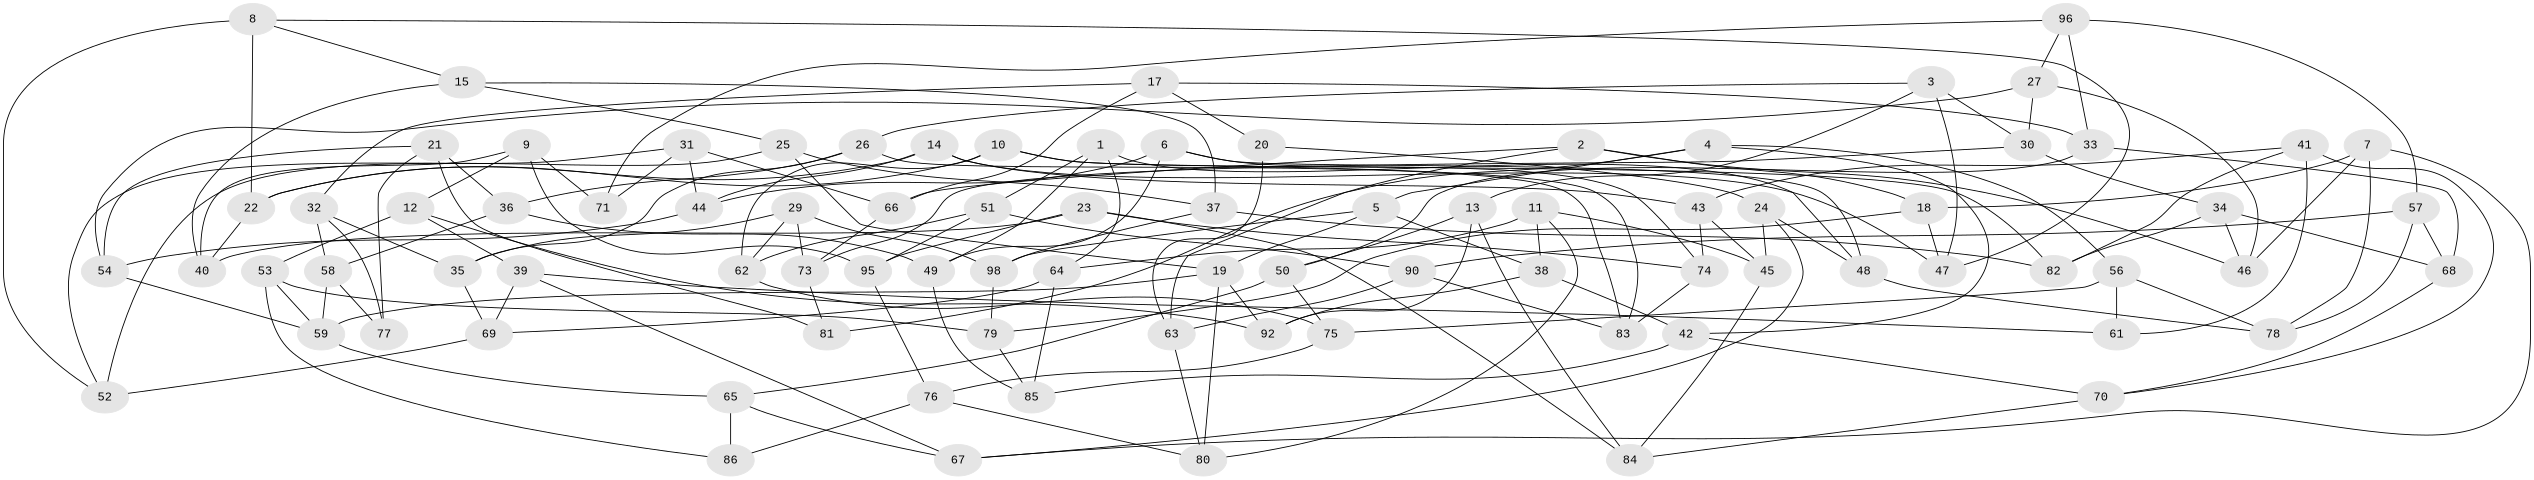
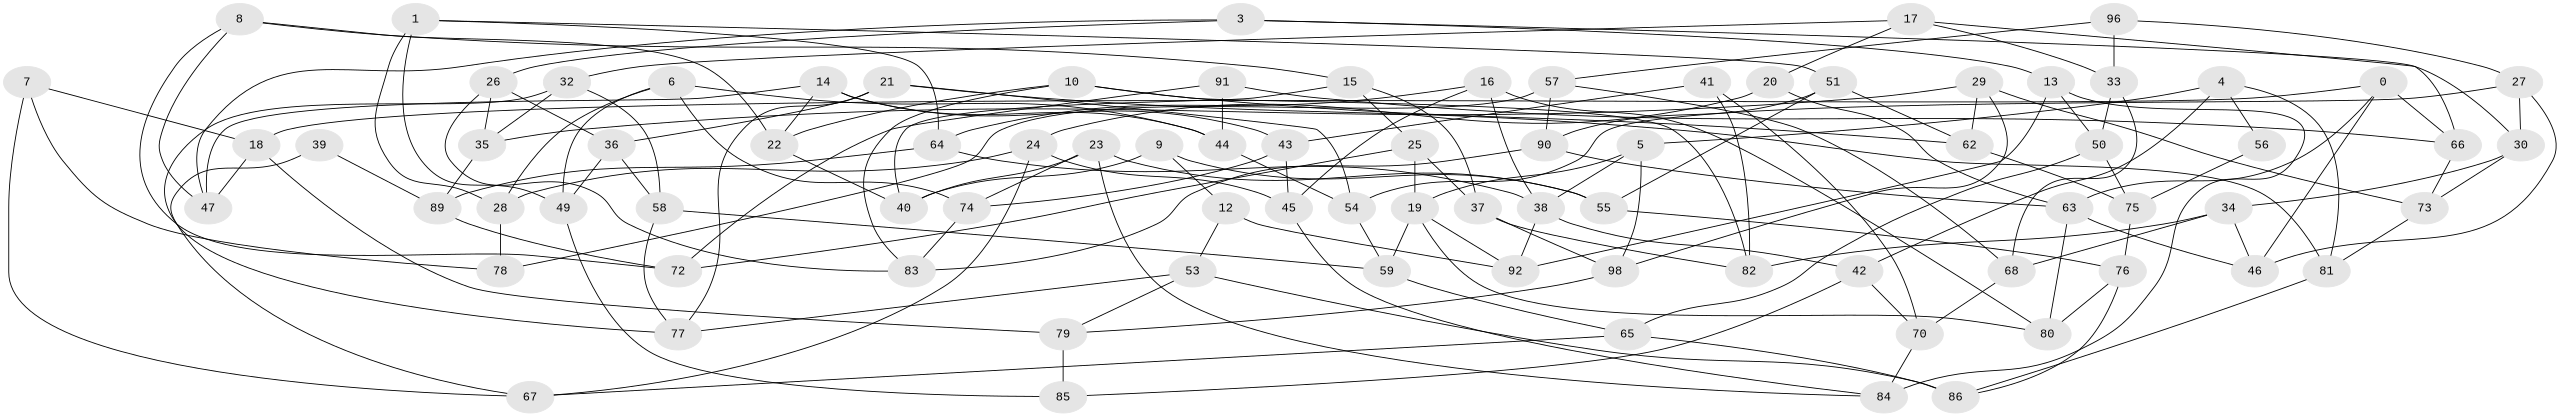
(687, 145) -> (1222, 82)
(1581, 145) -> (2384, 82)
(2313, 201) -> (2160, 244)
(603, 208) -> none
(1536, 208) -> (1488, 82)
(473, 244) -> none
(868, 271) -> (1604, 208)
(1864, 271) -> (500, 208)
(293, 303) -> (935, 303)
(2195, 303) -> none
(489, 334) -> (438, 208)
(1044, 334) -> (1242, 169)
(2117, 334) -> none
none -> (2142, 337)
(105, 397) -> (678, 271)
